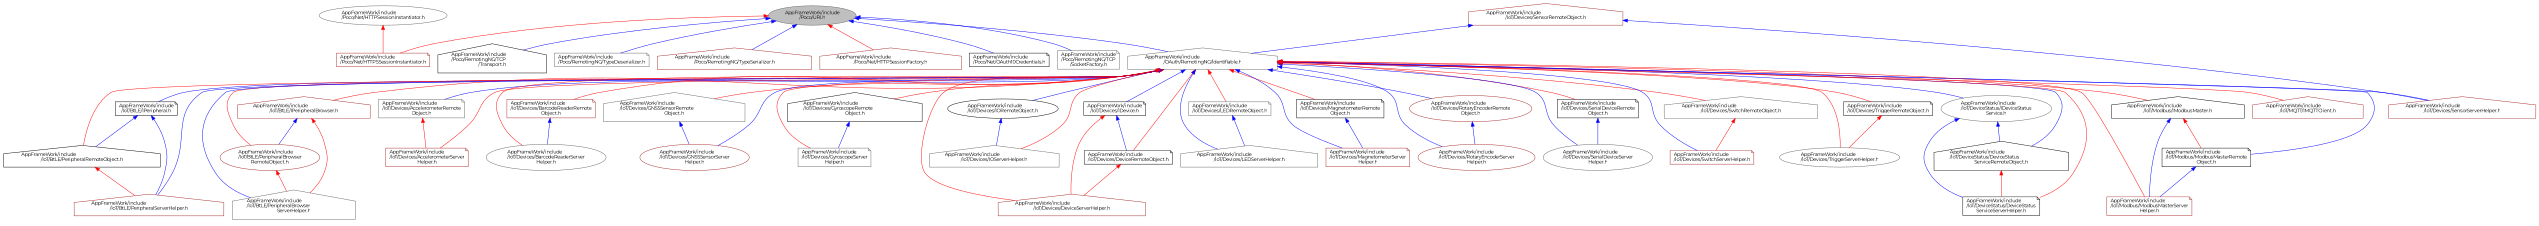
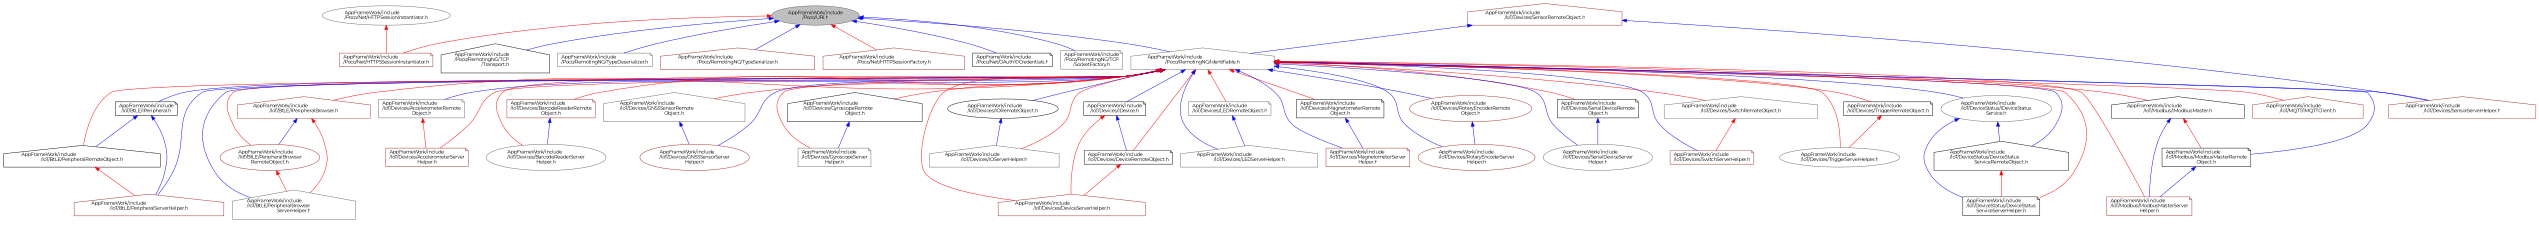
(1203, 60) -> (1203, 60)
